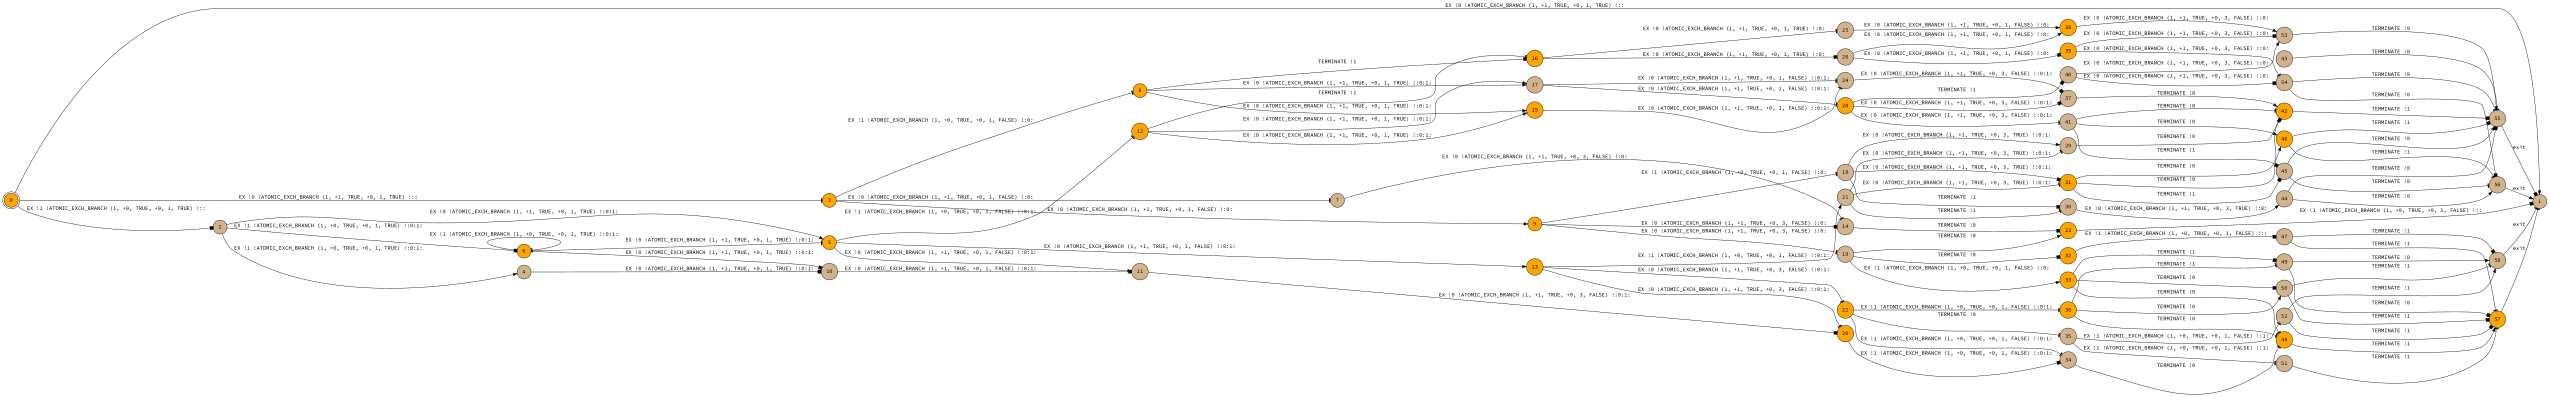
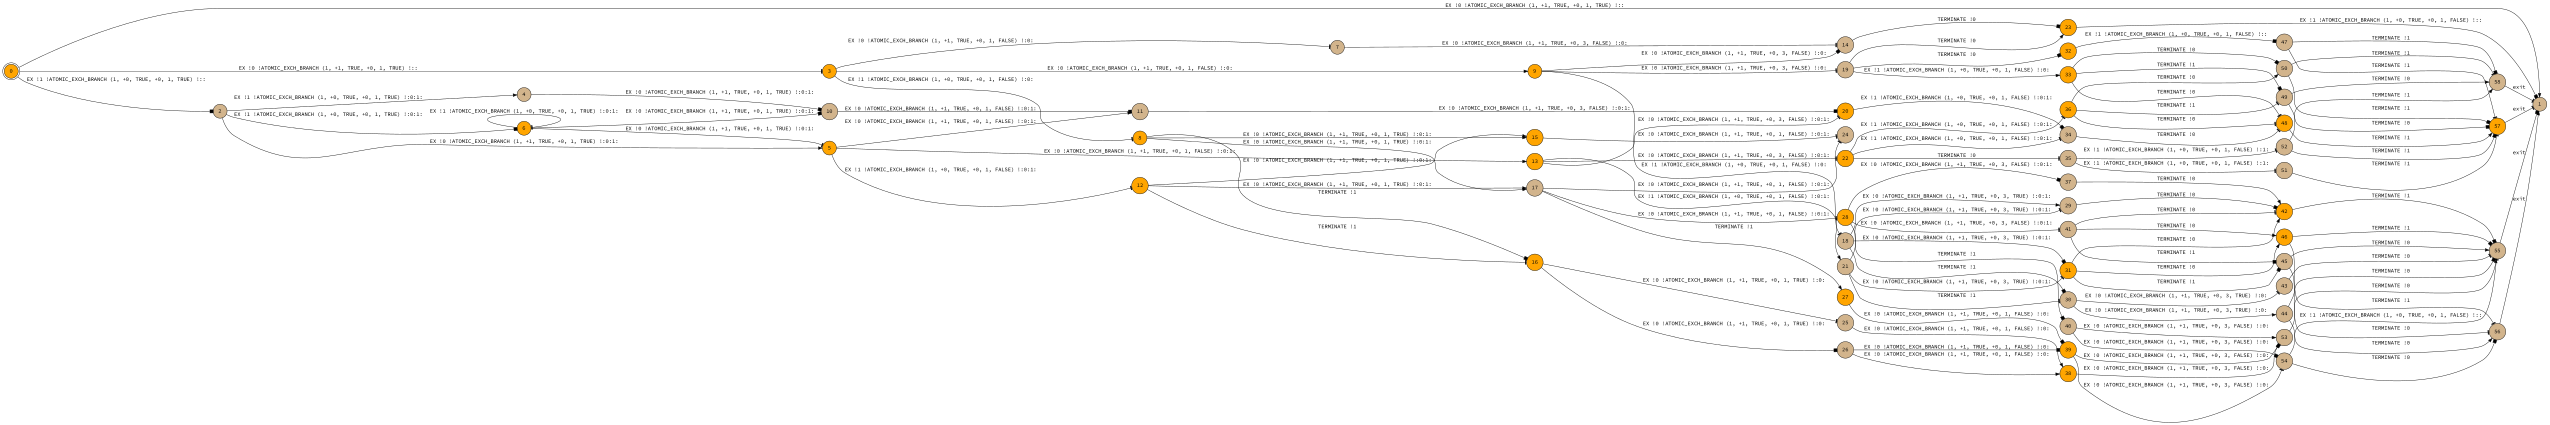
(2391, 75) -> (2391, 315)
(1958, 76) -> none
none -> (1845, 297)
none -> (2178, 306)
